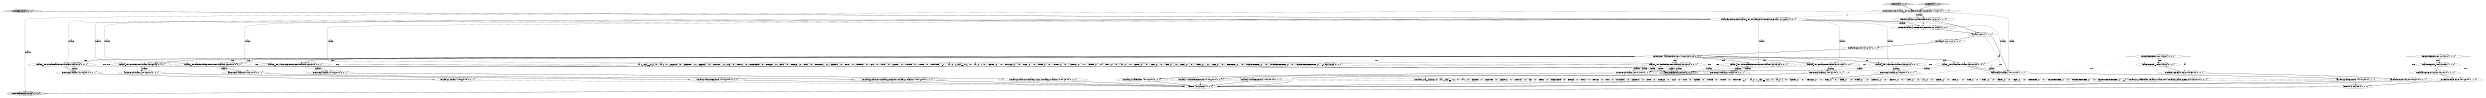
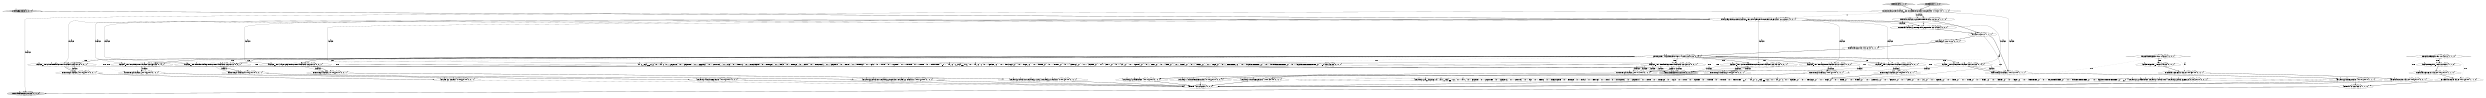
(1599, 75) -> (1539, 75)
